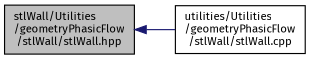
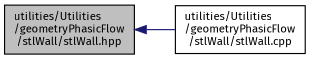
(69, 30) -> (69, 30)
